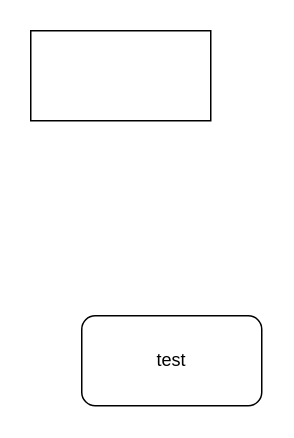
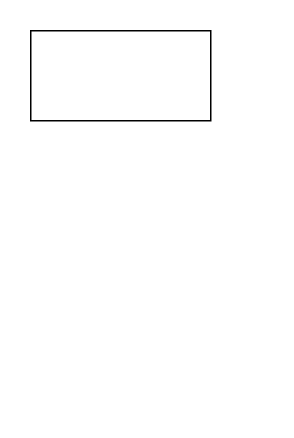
(172, 361) -> none
